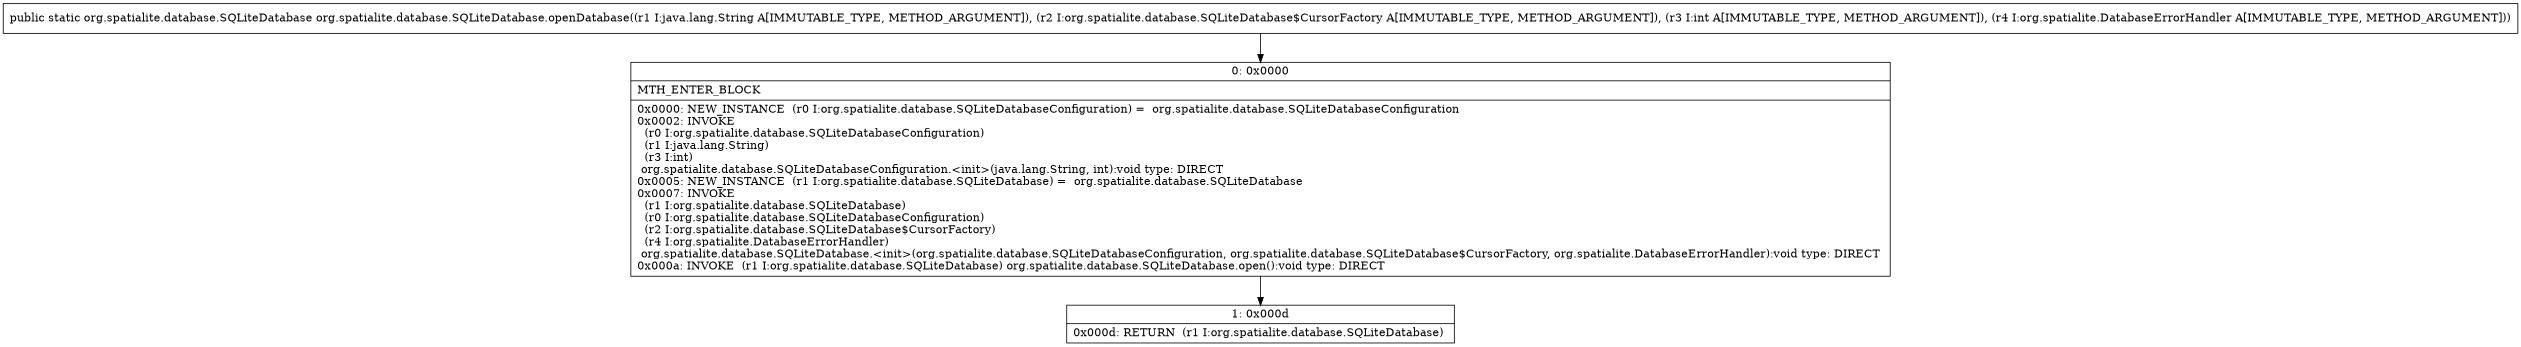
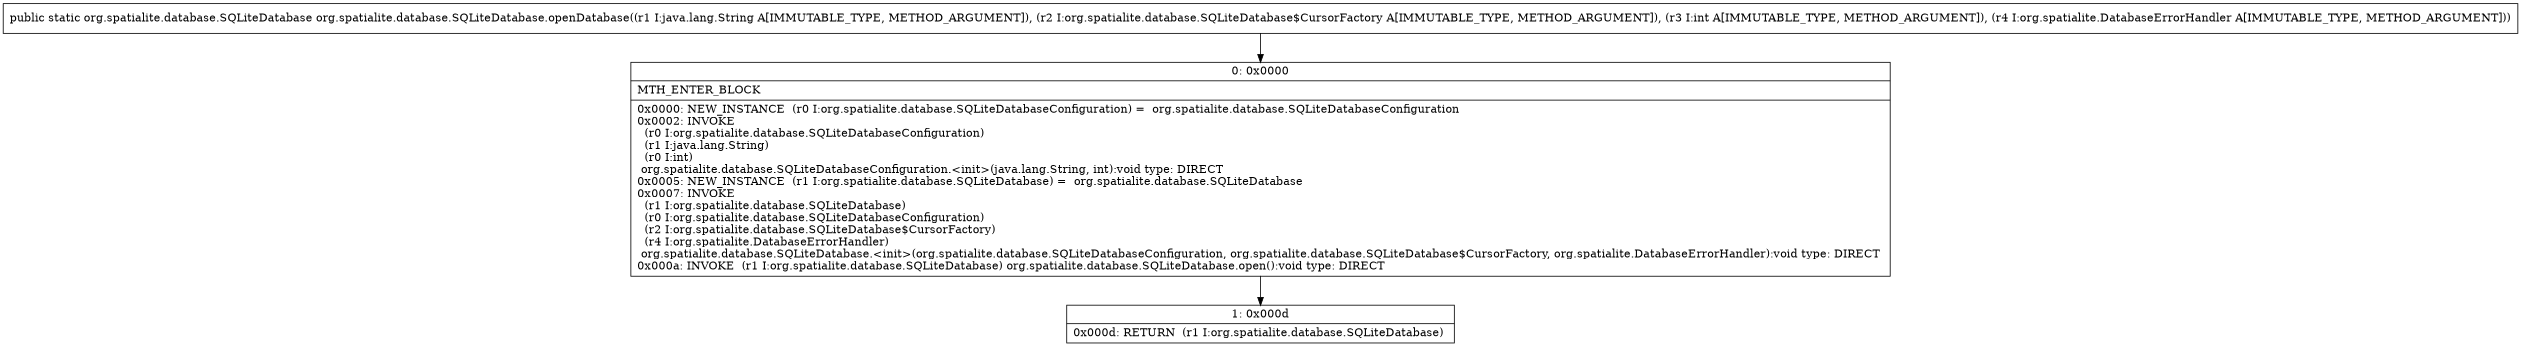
(665, 158) -> (665, 158)
